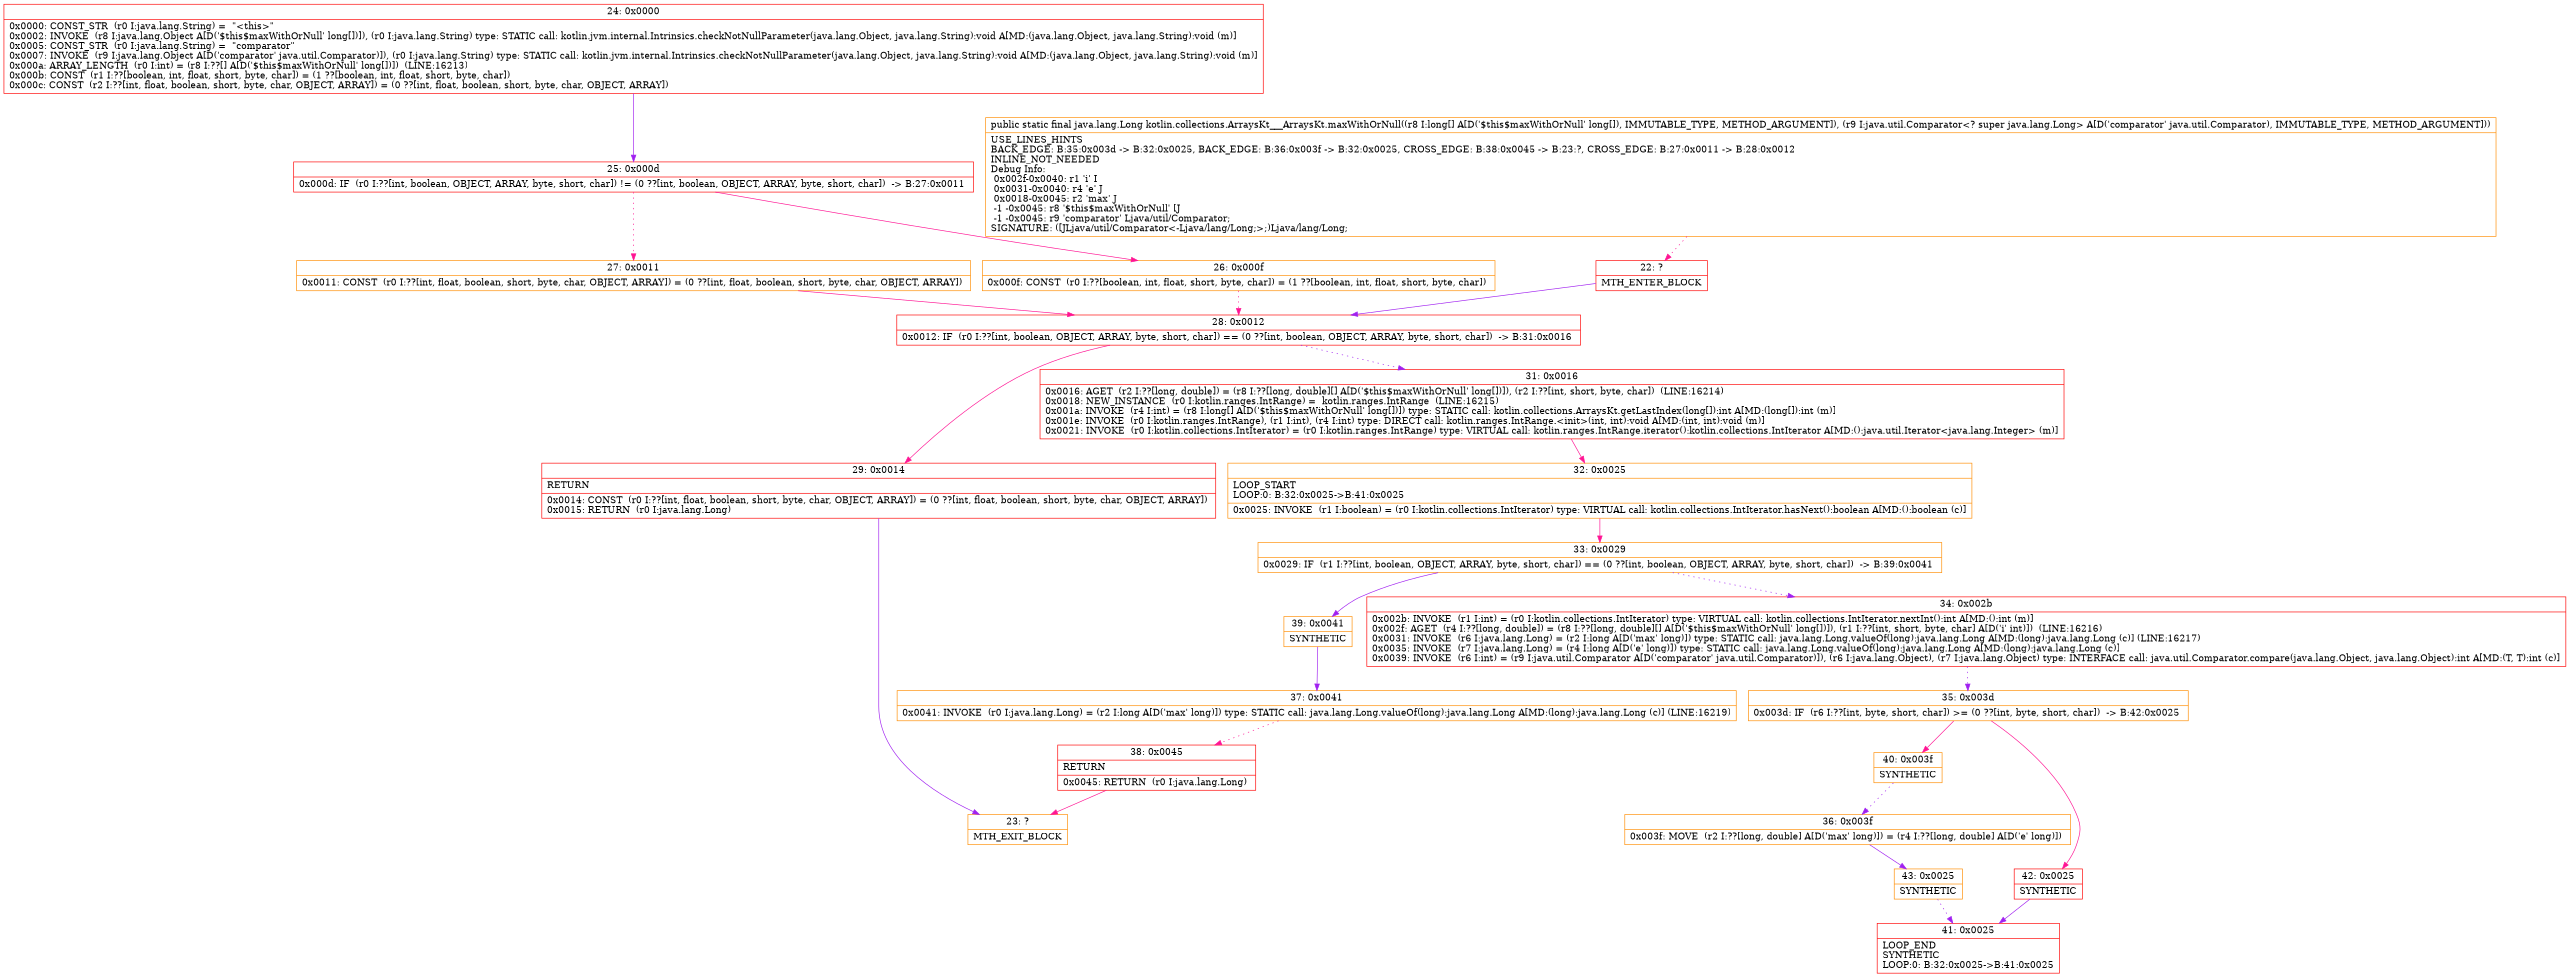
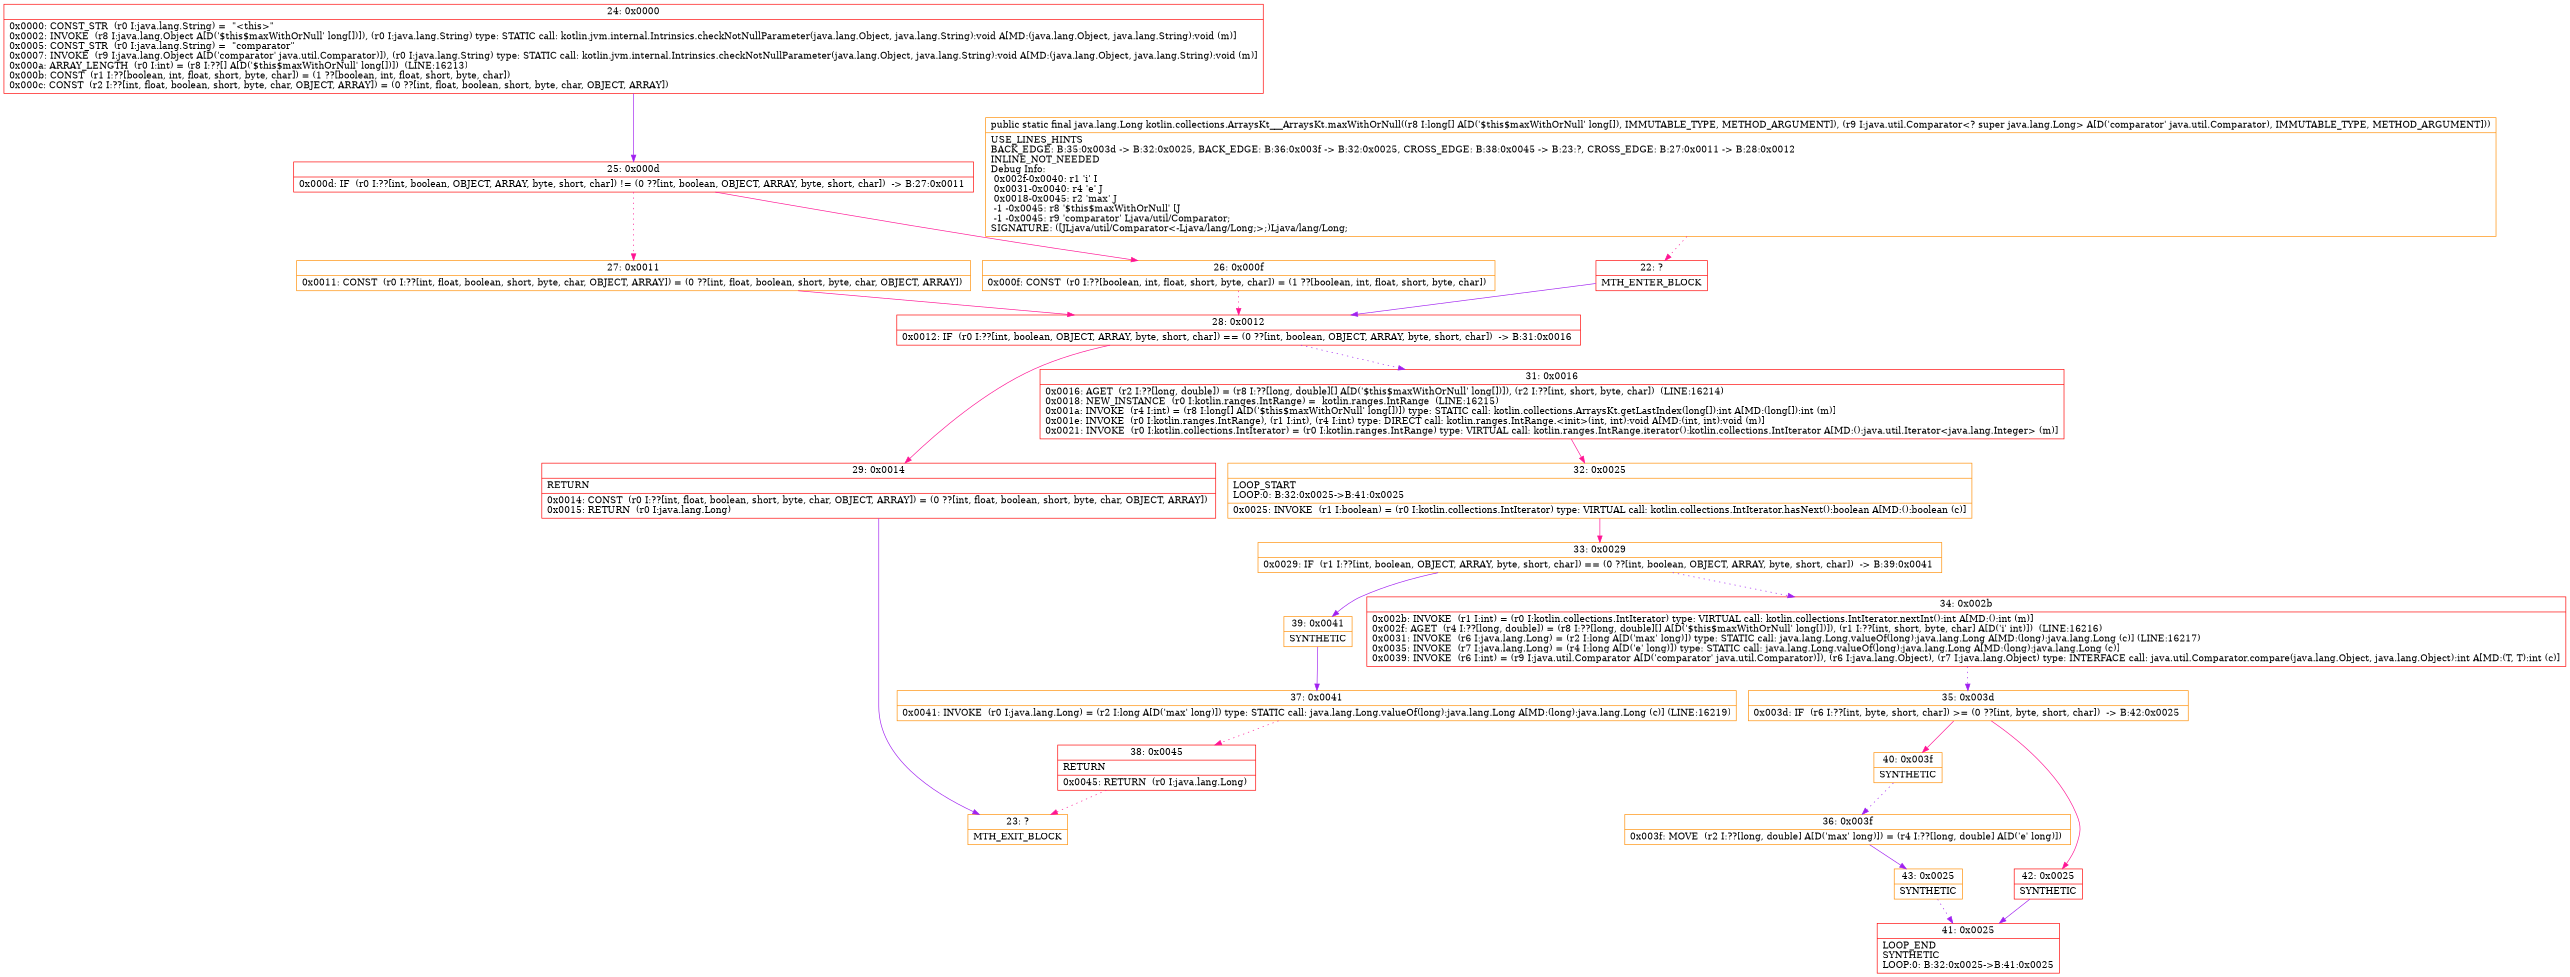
(1082, 801) -> (1082, 801)
